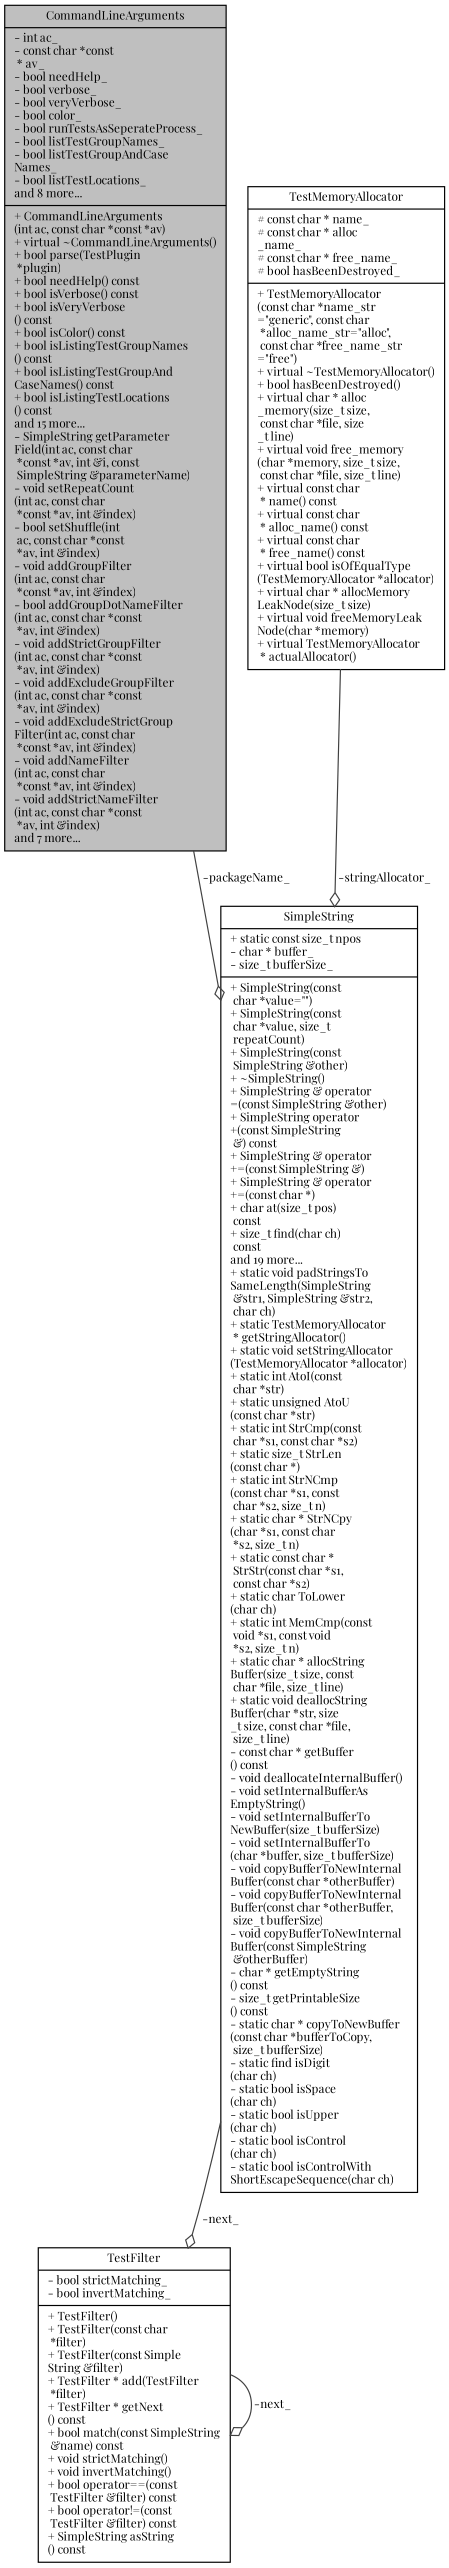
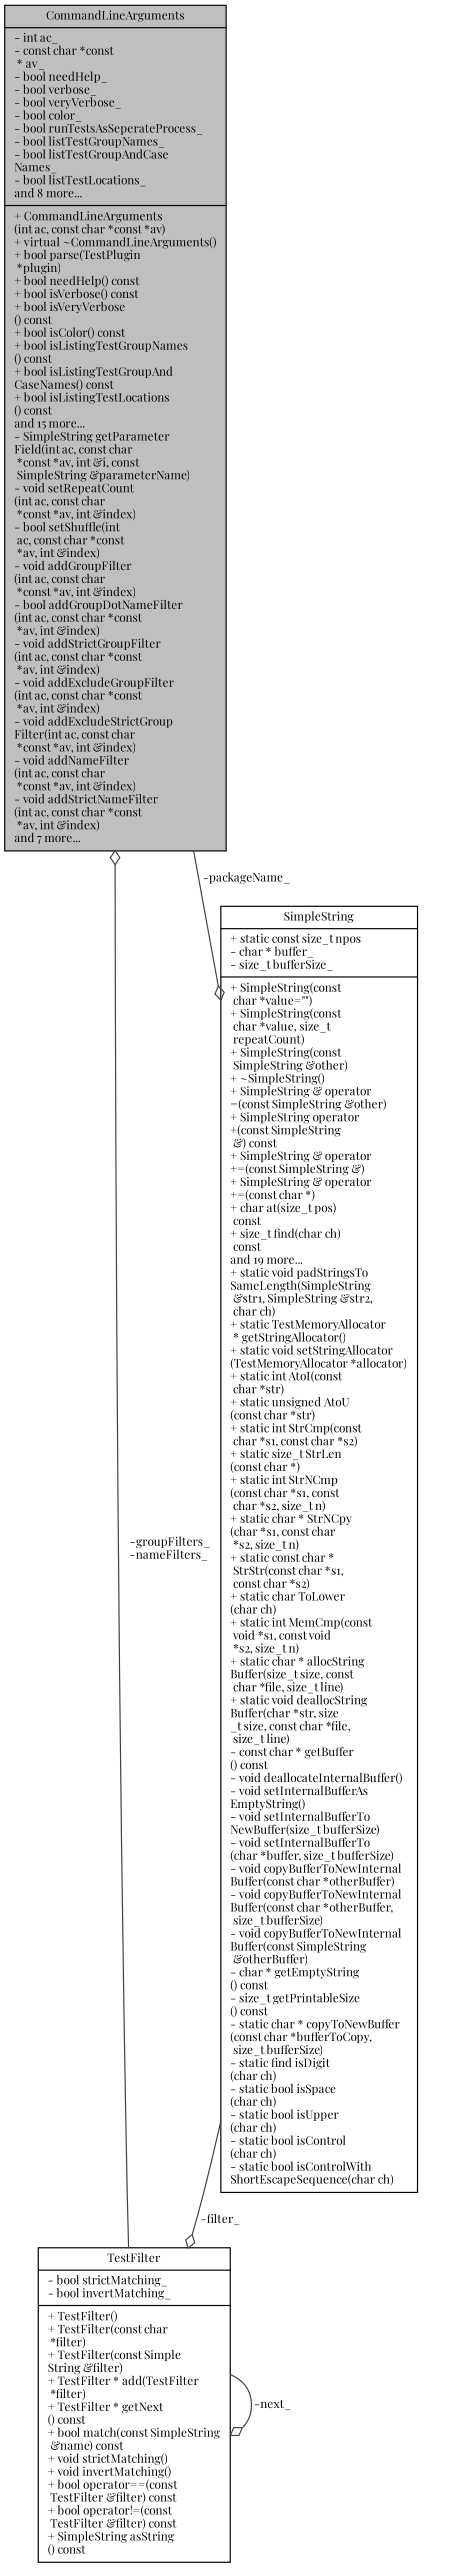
(346, 428) -> none
none -> (119, 1556)
(220, 2220) -> (220, 2220)
